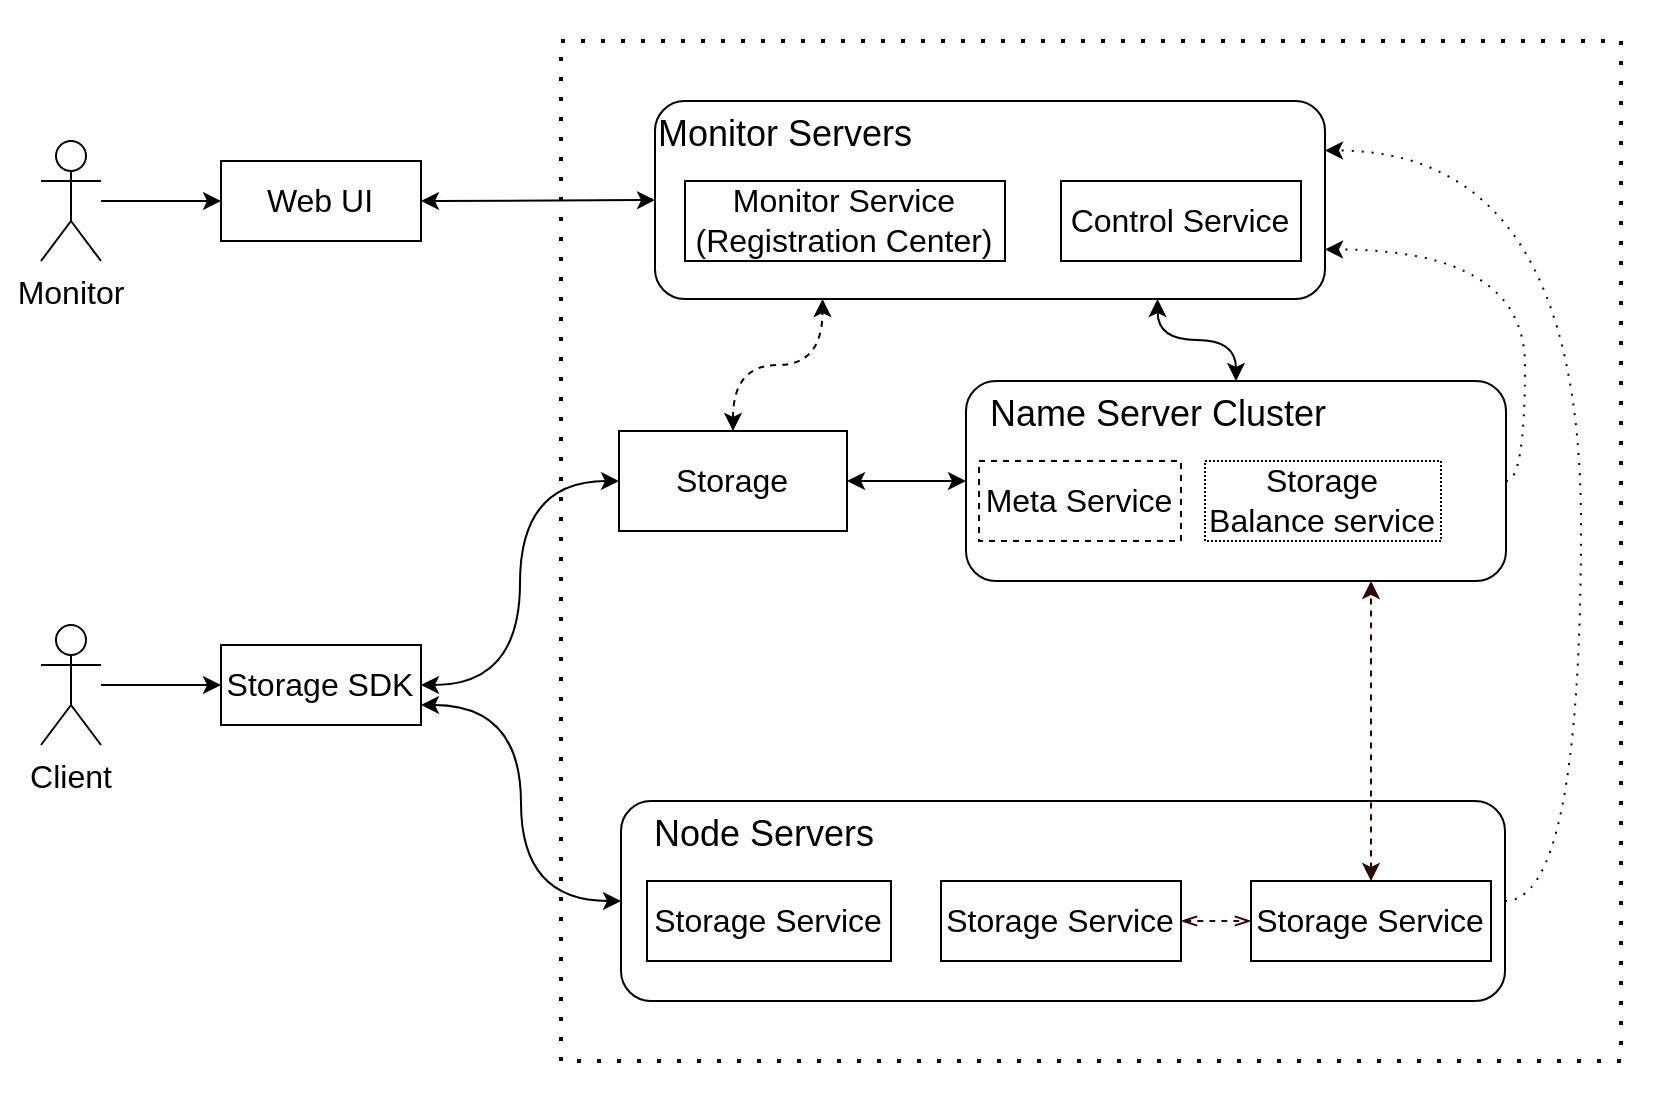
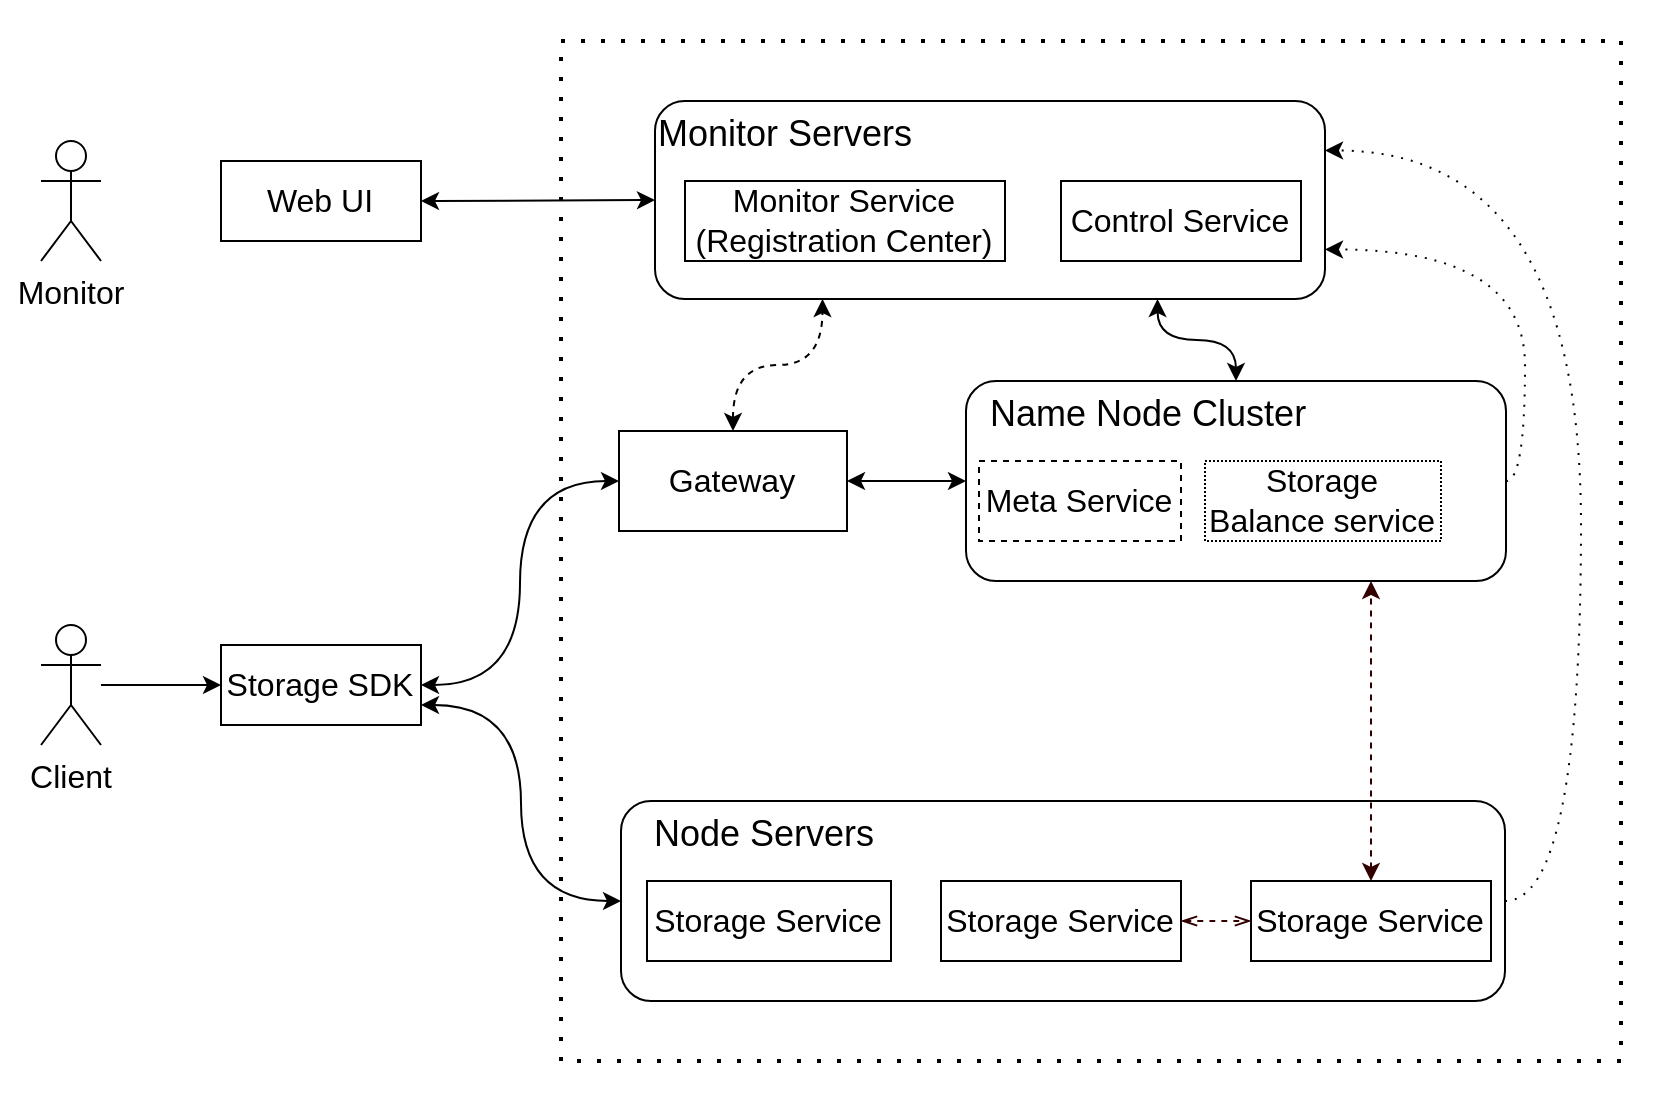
(156, 201) -> none
(1148, 417) -> (1128, 417)
(733, 481) -> (733, 481)
